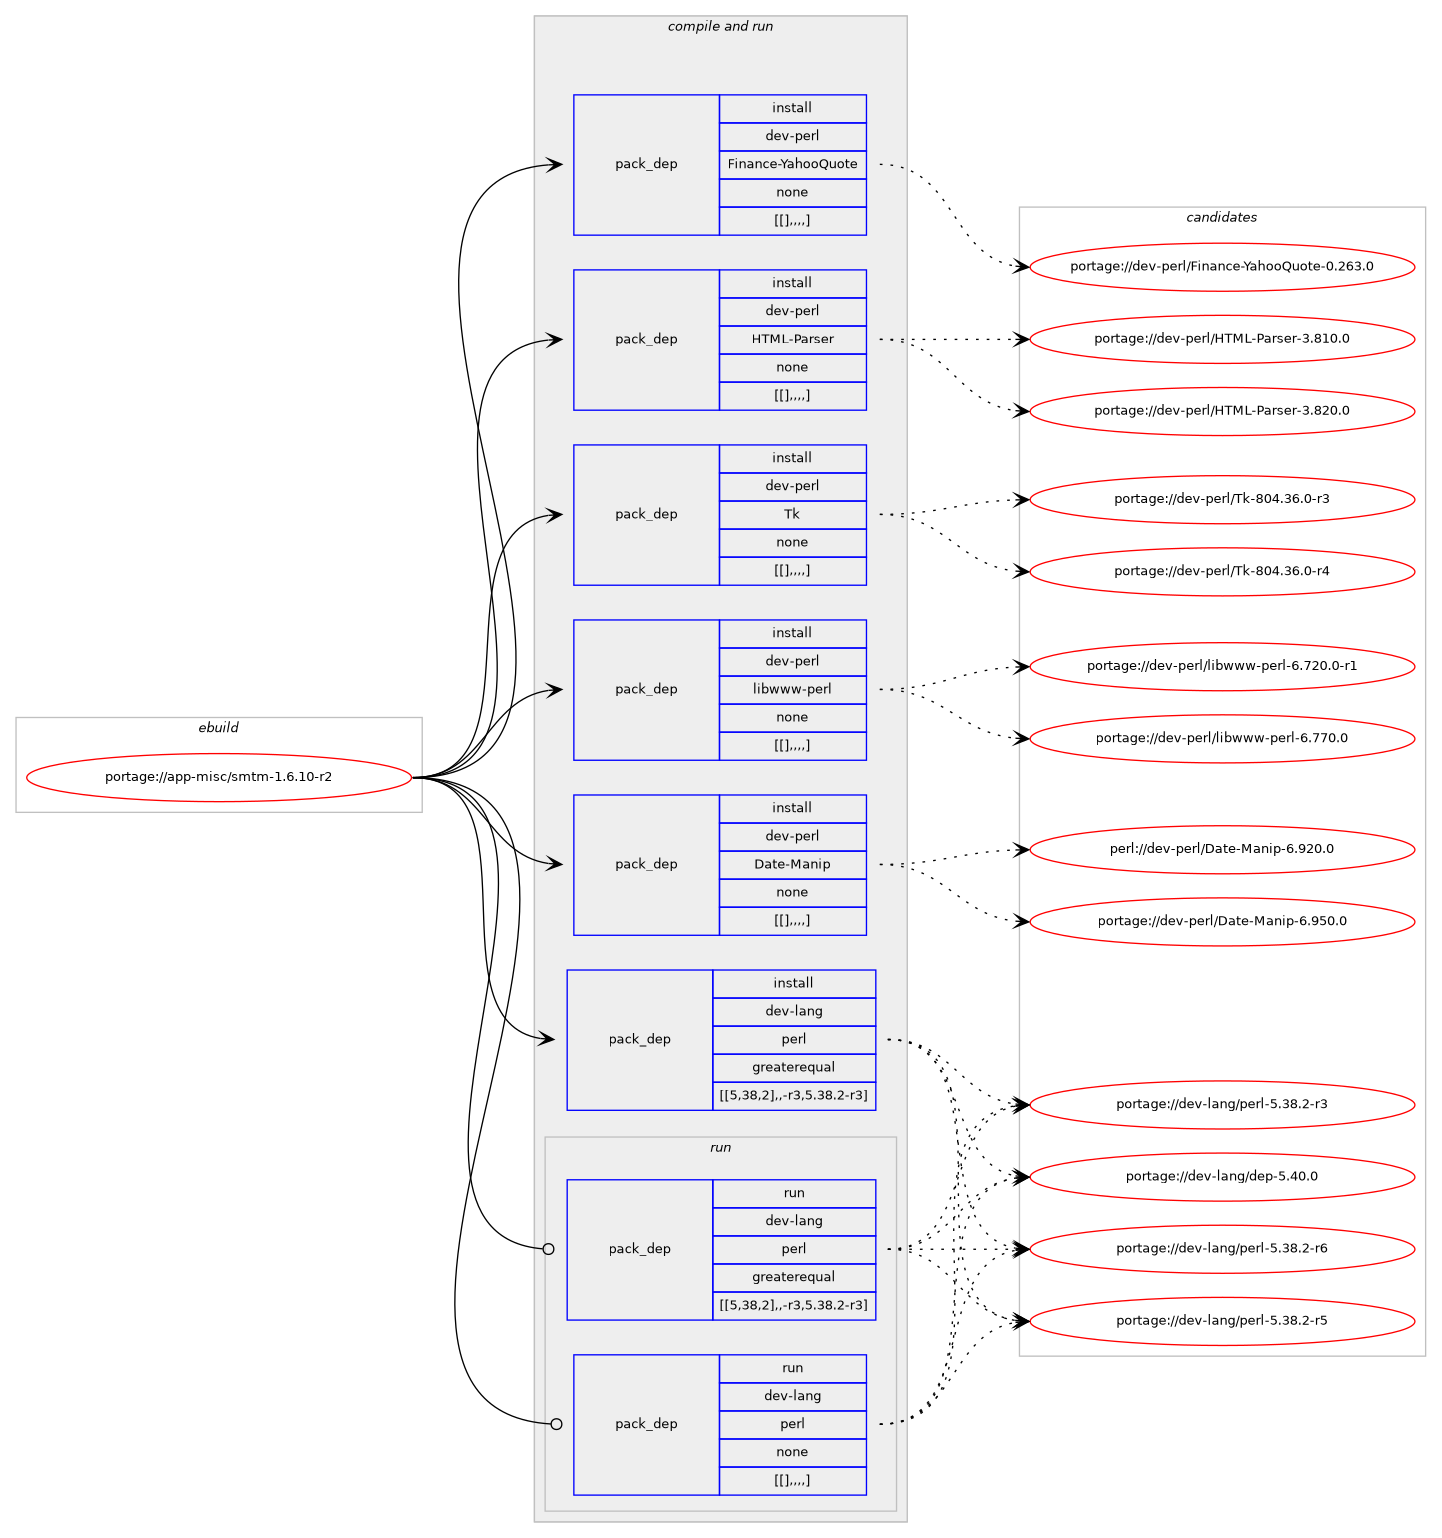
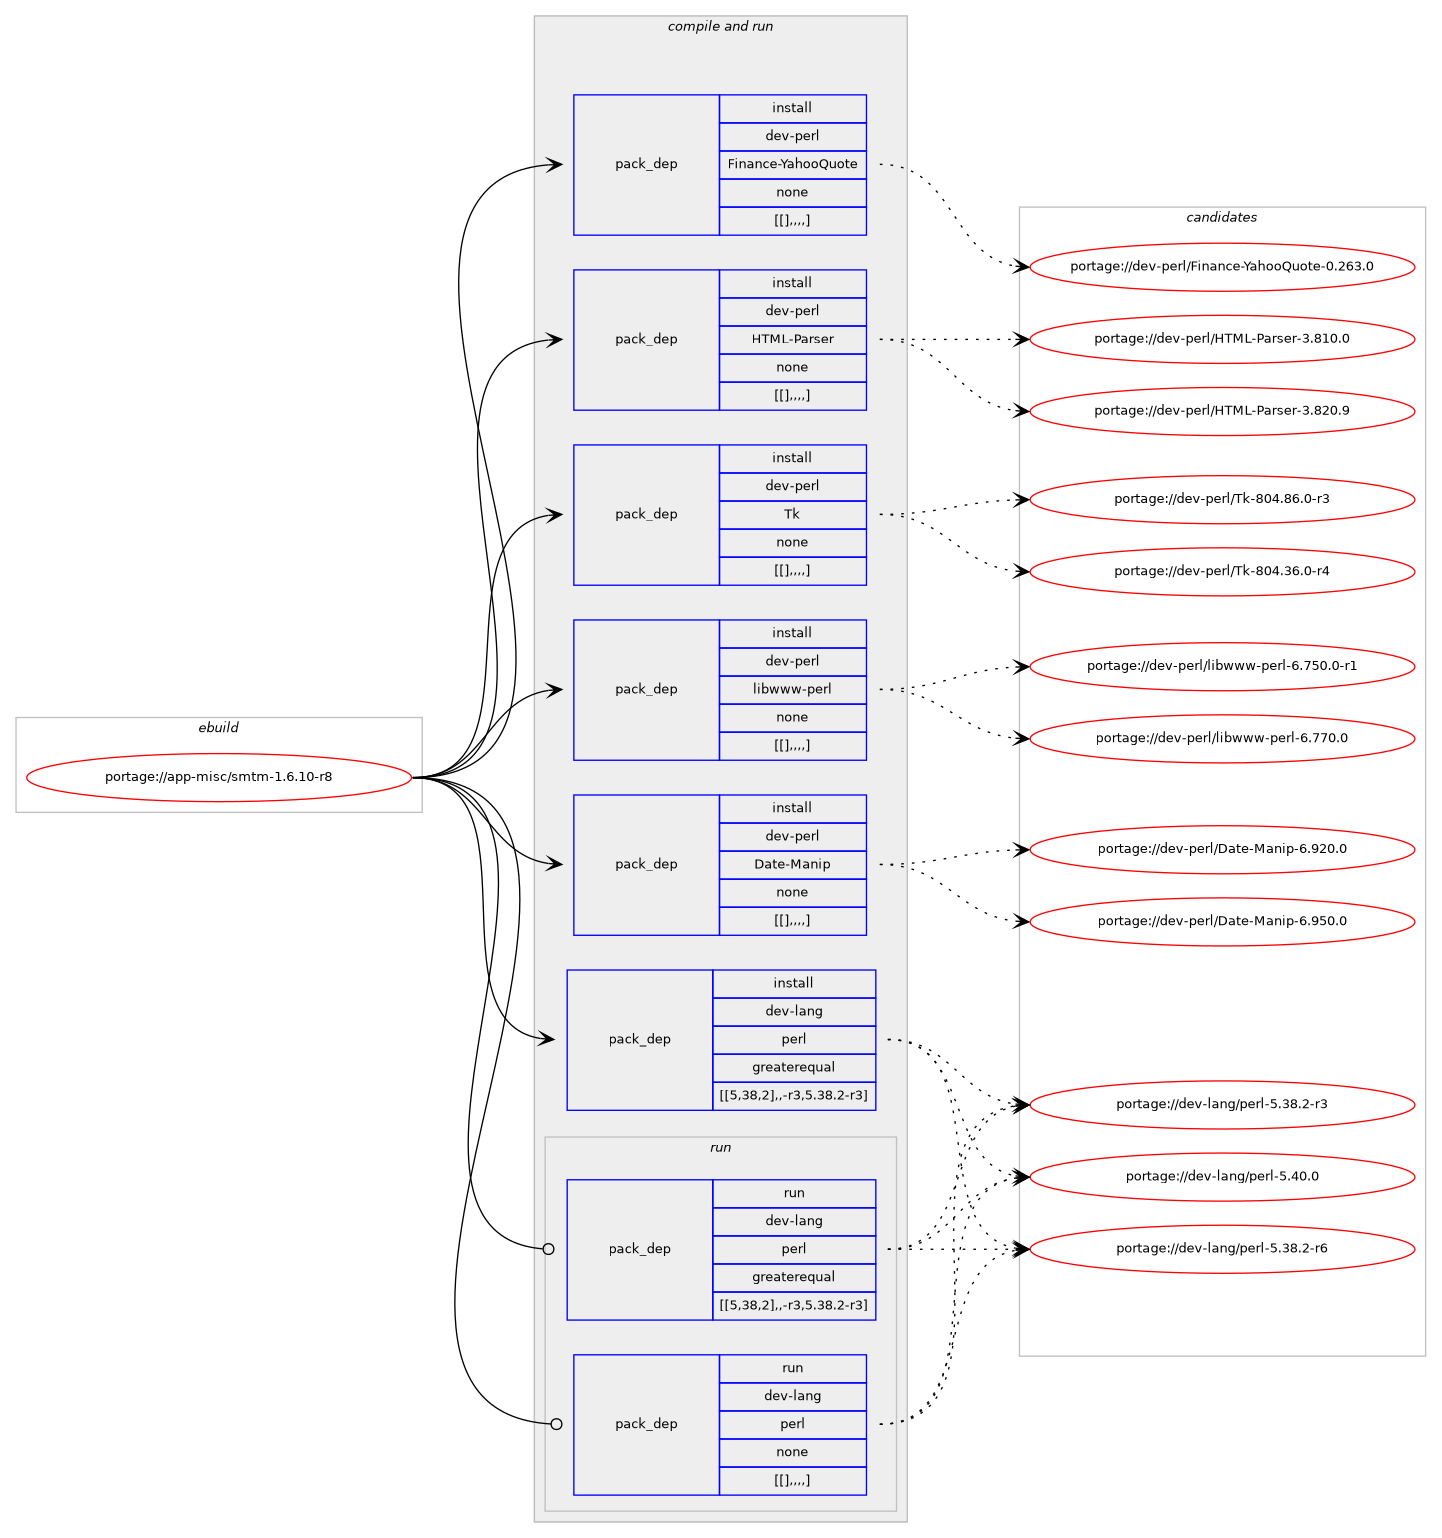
(1223, 412) -> (1223, 412)
(1223, 500) -> (1223, 500)
(1223, 667) -> (1223, 667)
(219, 778) -> (219, 778)
(1223, 850) -> (1223, 850)
(1223, 1177) -> (1223, 1177)
(1223, 1321) -> none
